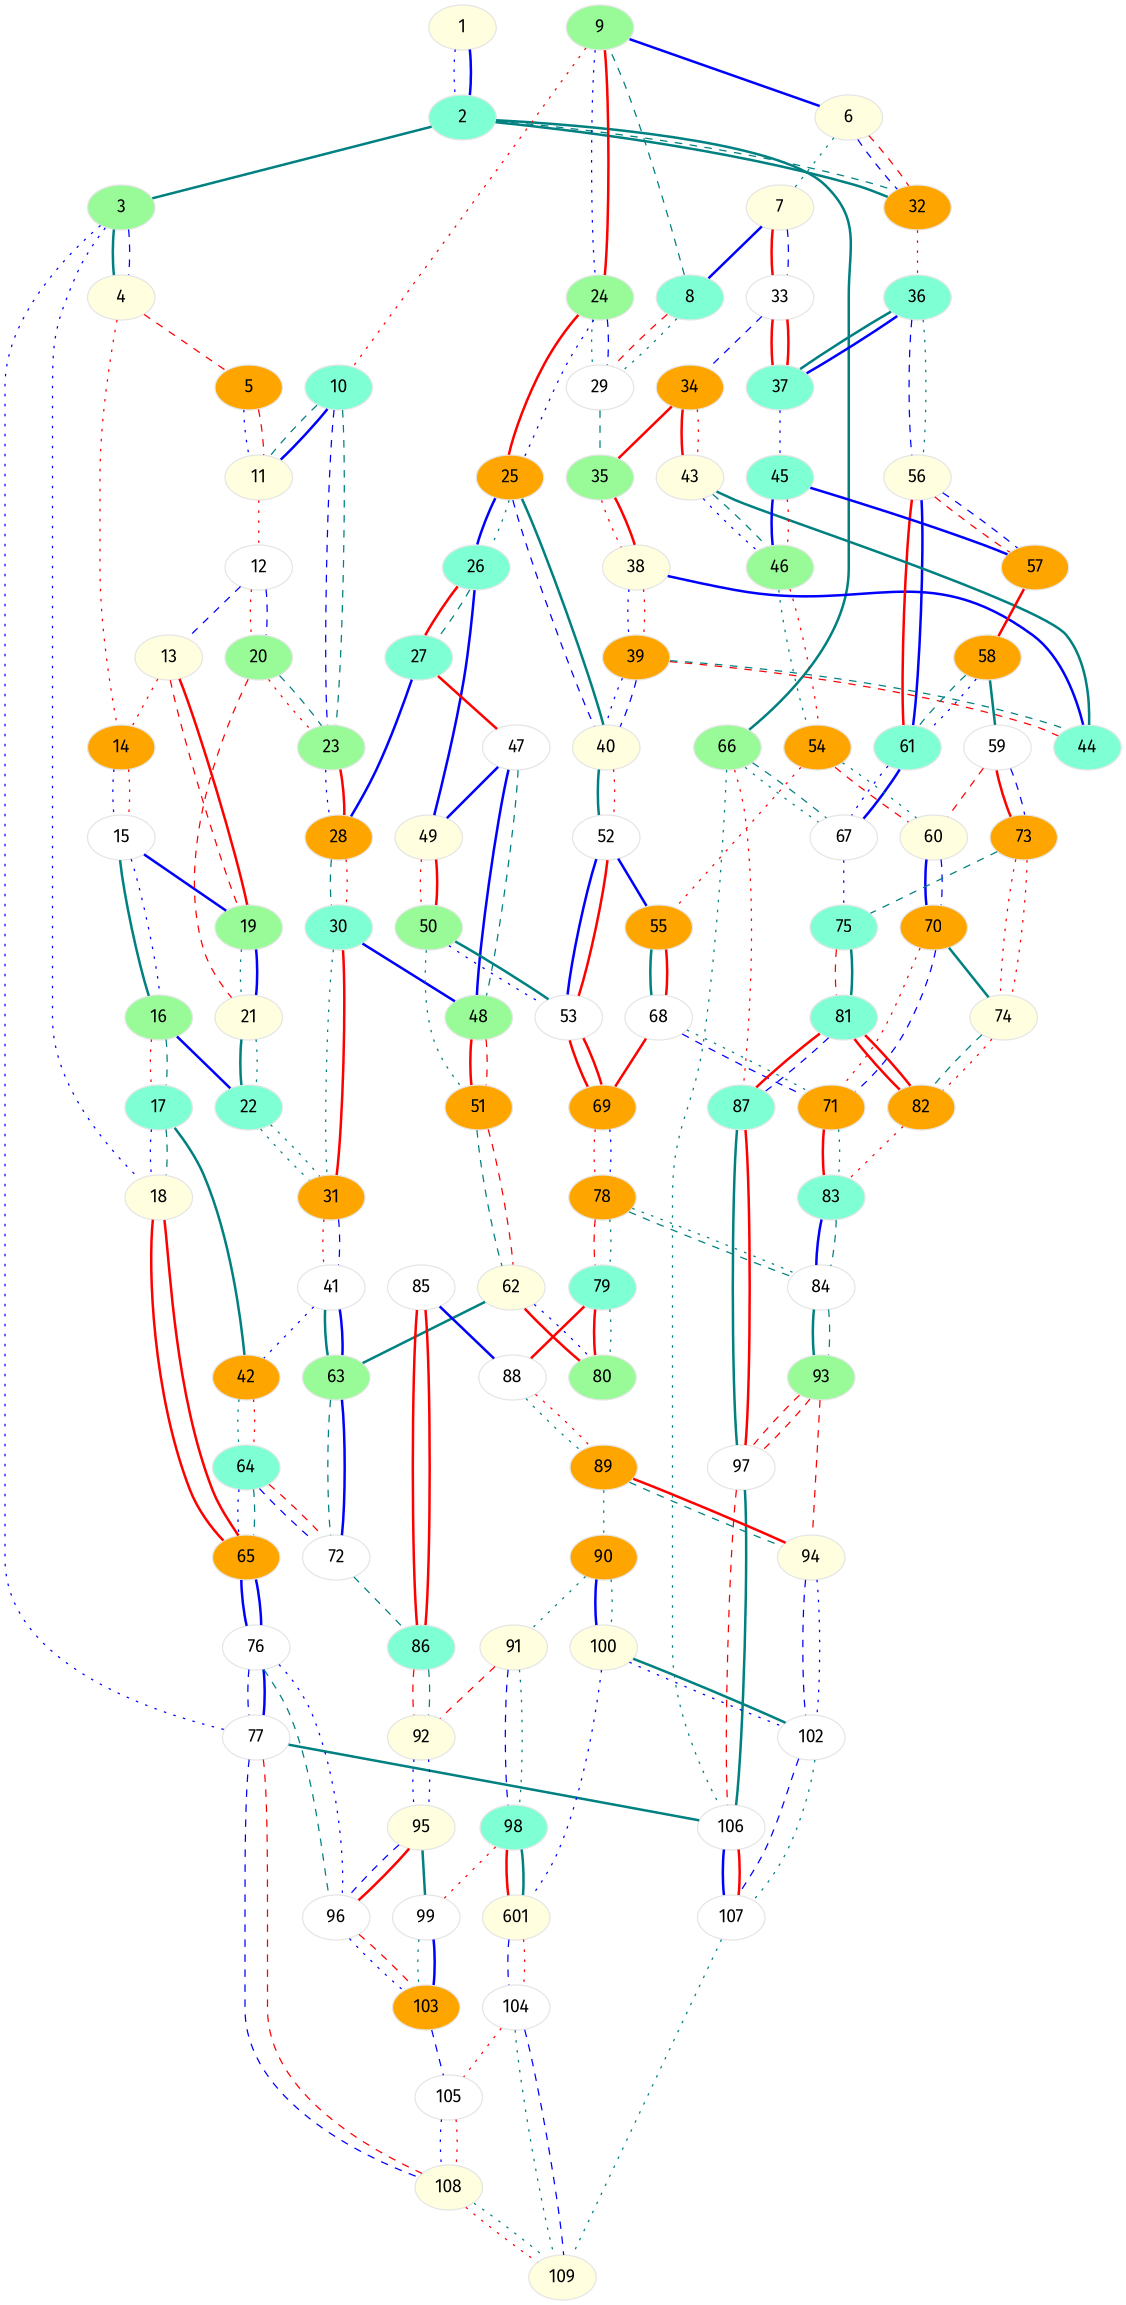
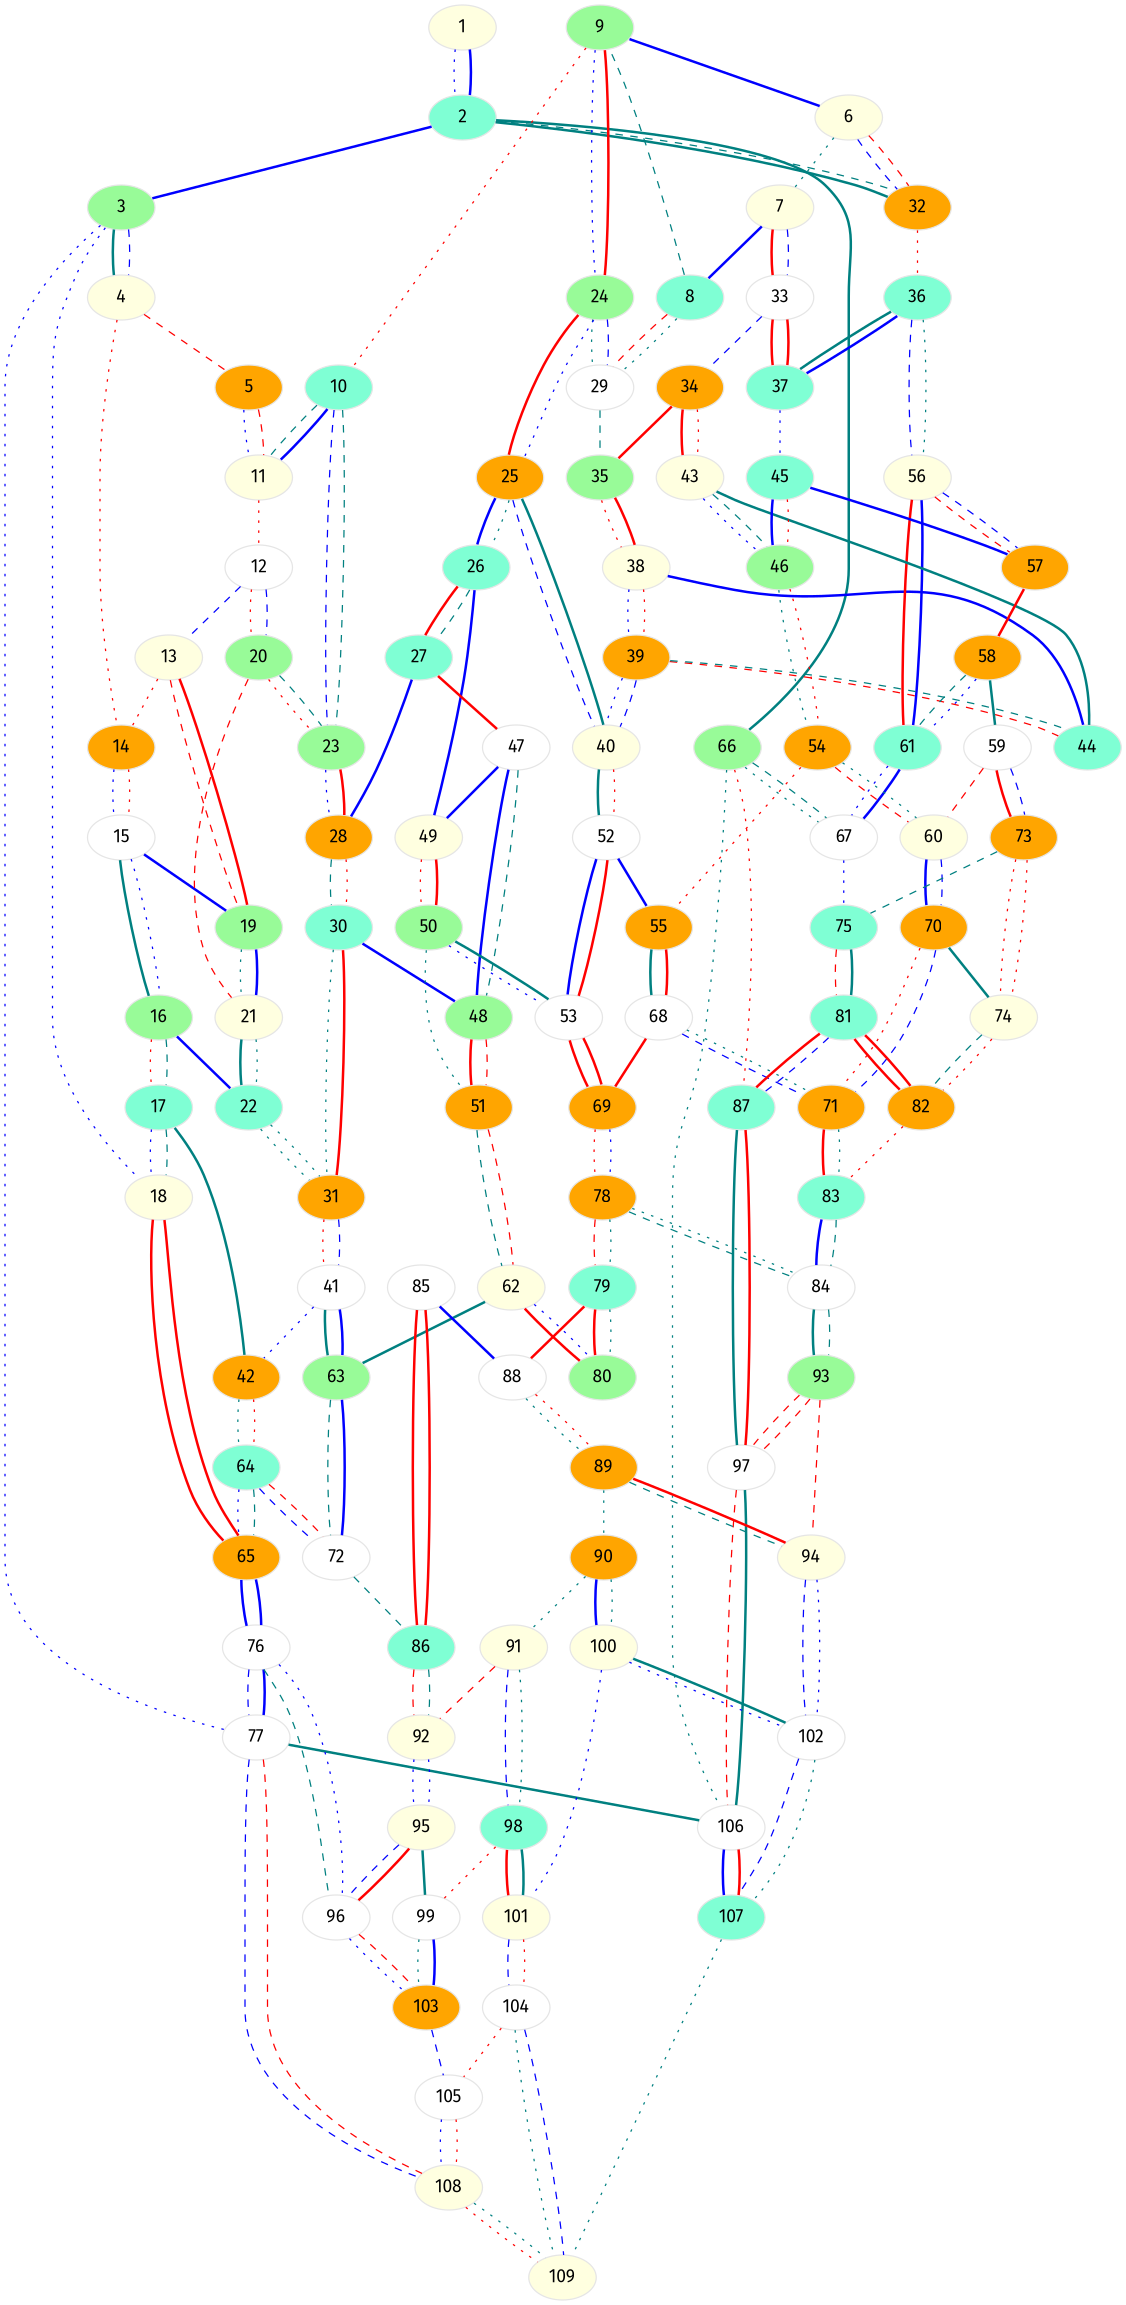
(292, 162) -> (292, 162)
(516, 1918) -> (516, 1918)
(731, 1918) -> (731, 1918)
